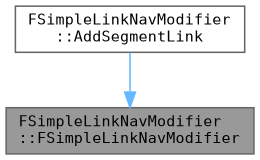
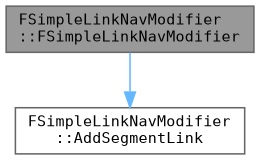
(130, 72) -> (130, 72)
